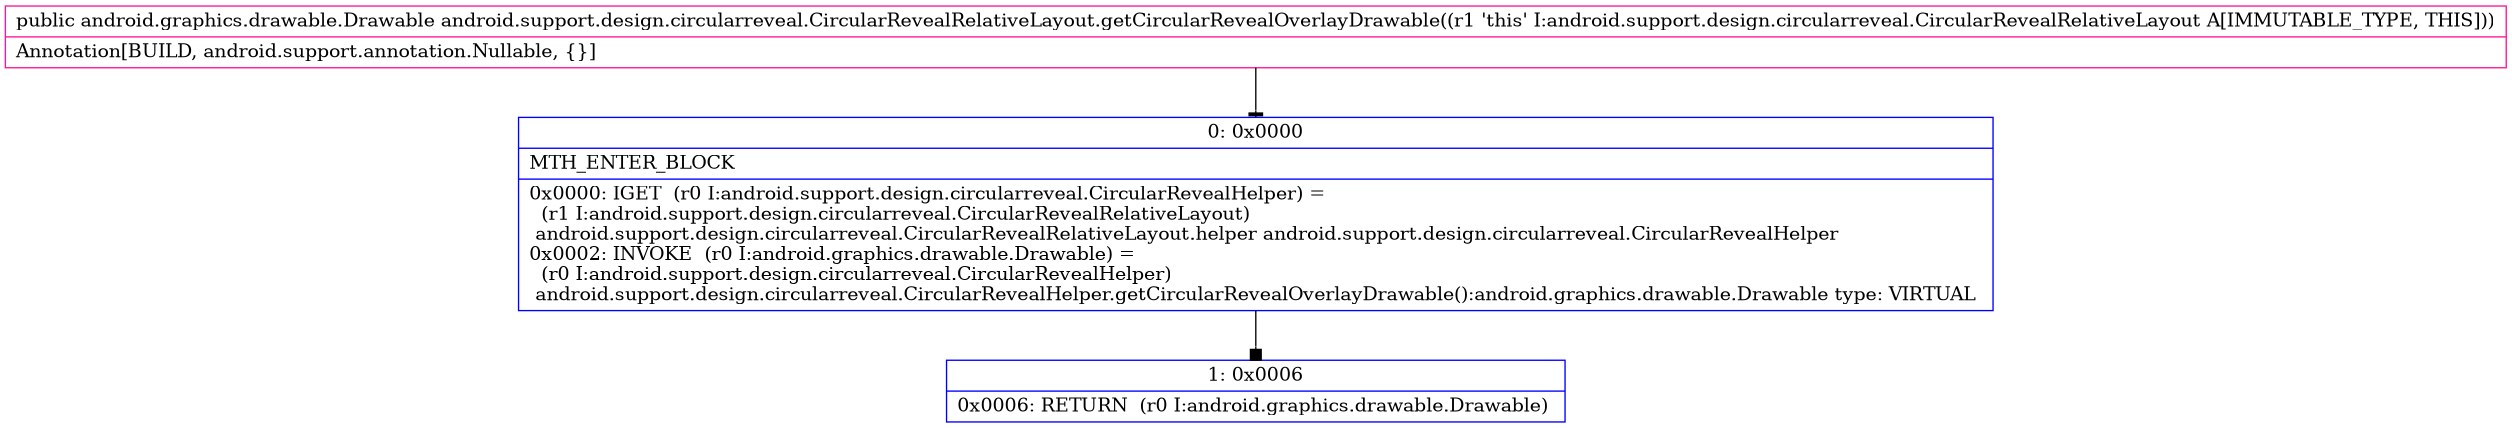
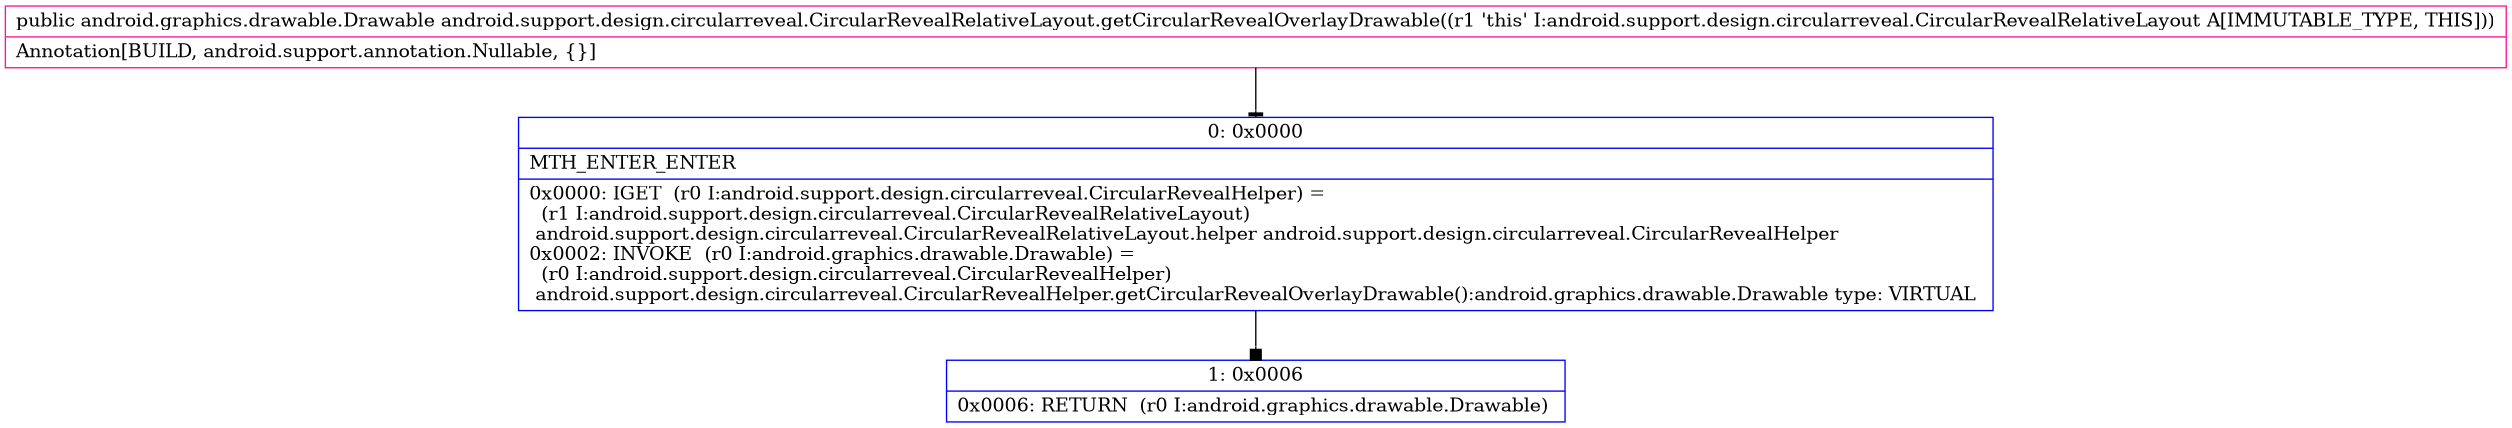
(633, 163) -> (633, 163)
